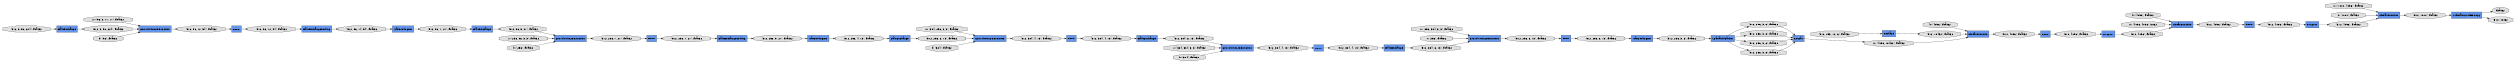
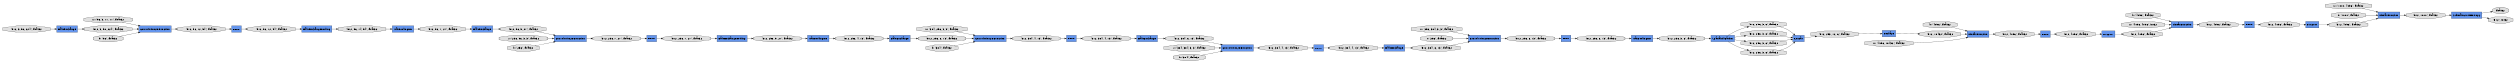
(1834, 40) -> (1810, 37)
